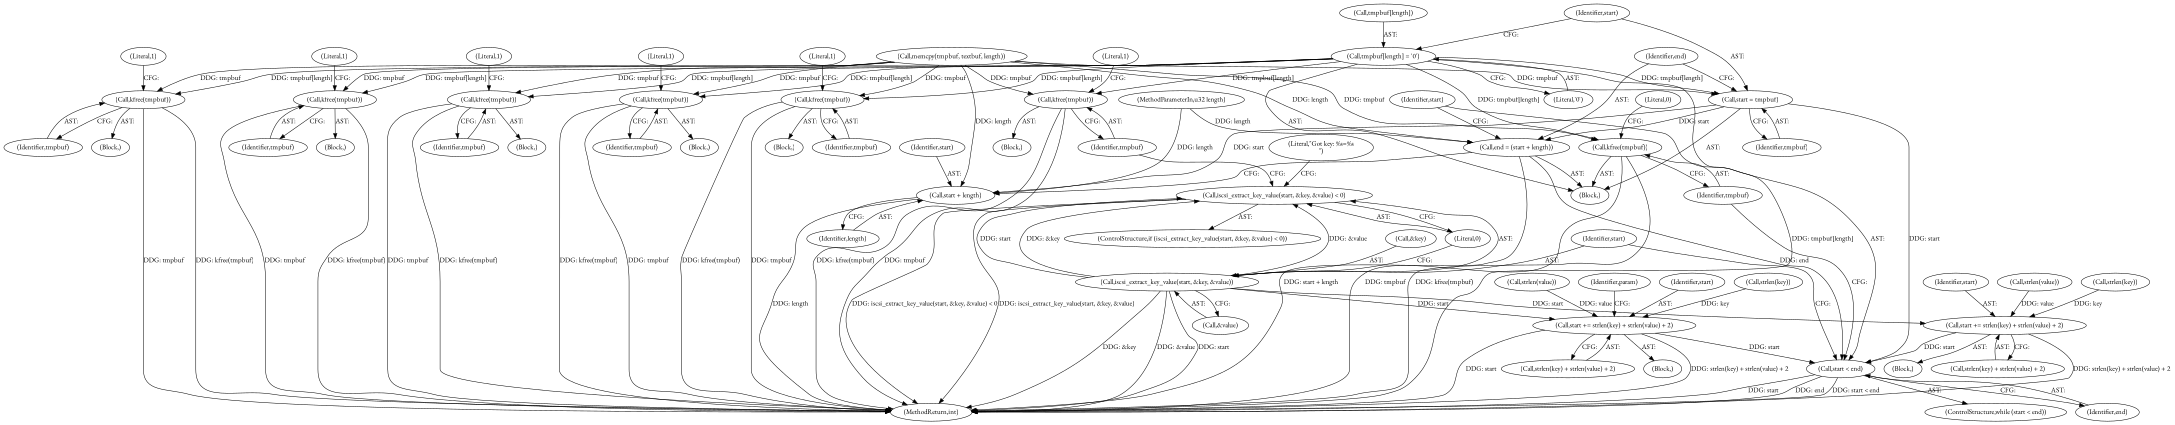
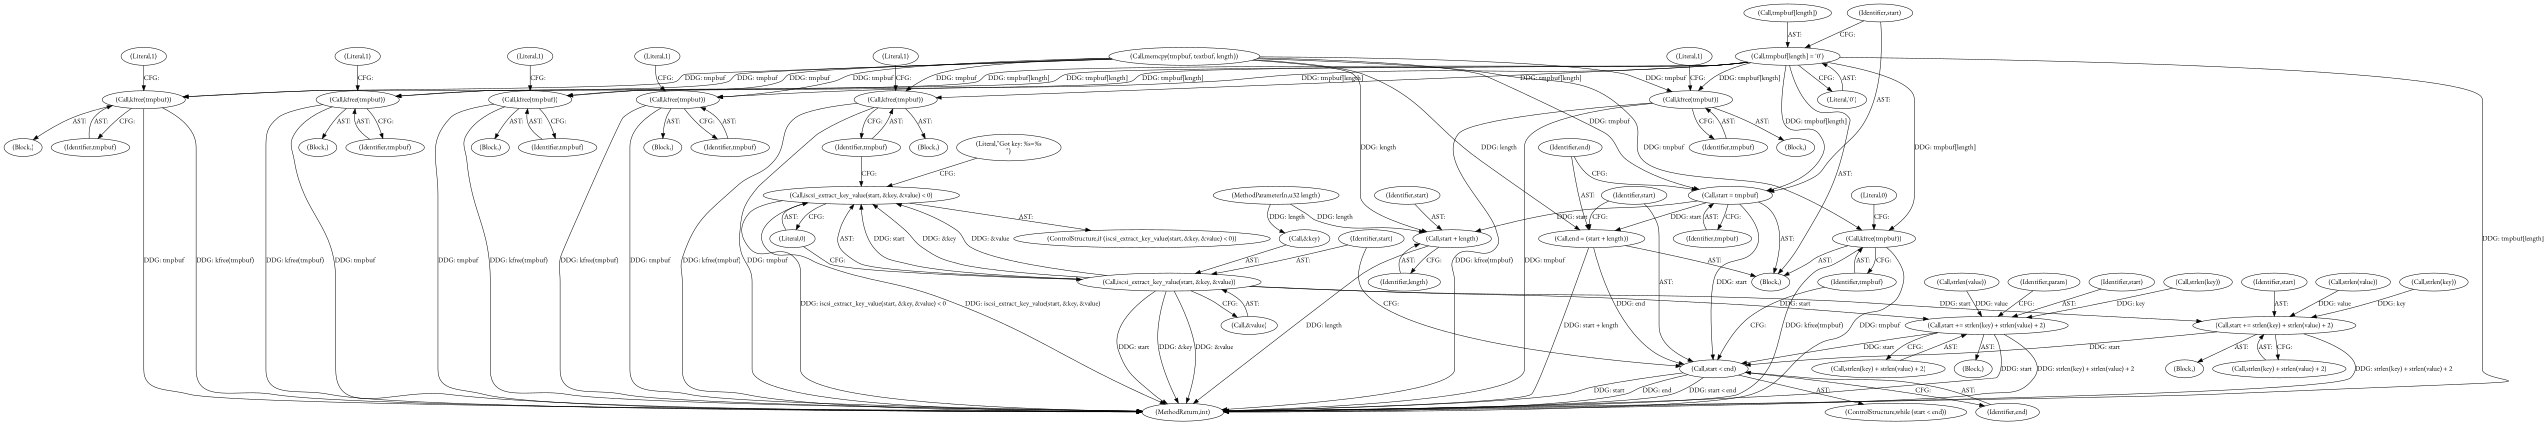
(1333, 133) -> (1269, 220)
(1237, 176) -> none
